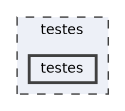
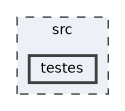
(63, 31) -> (63, 31)
